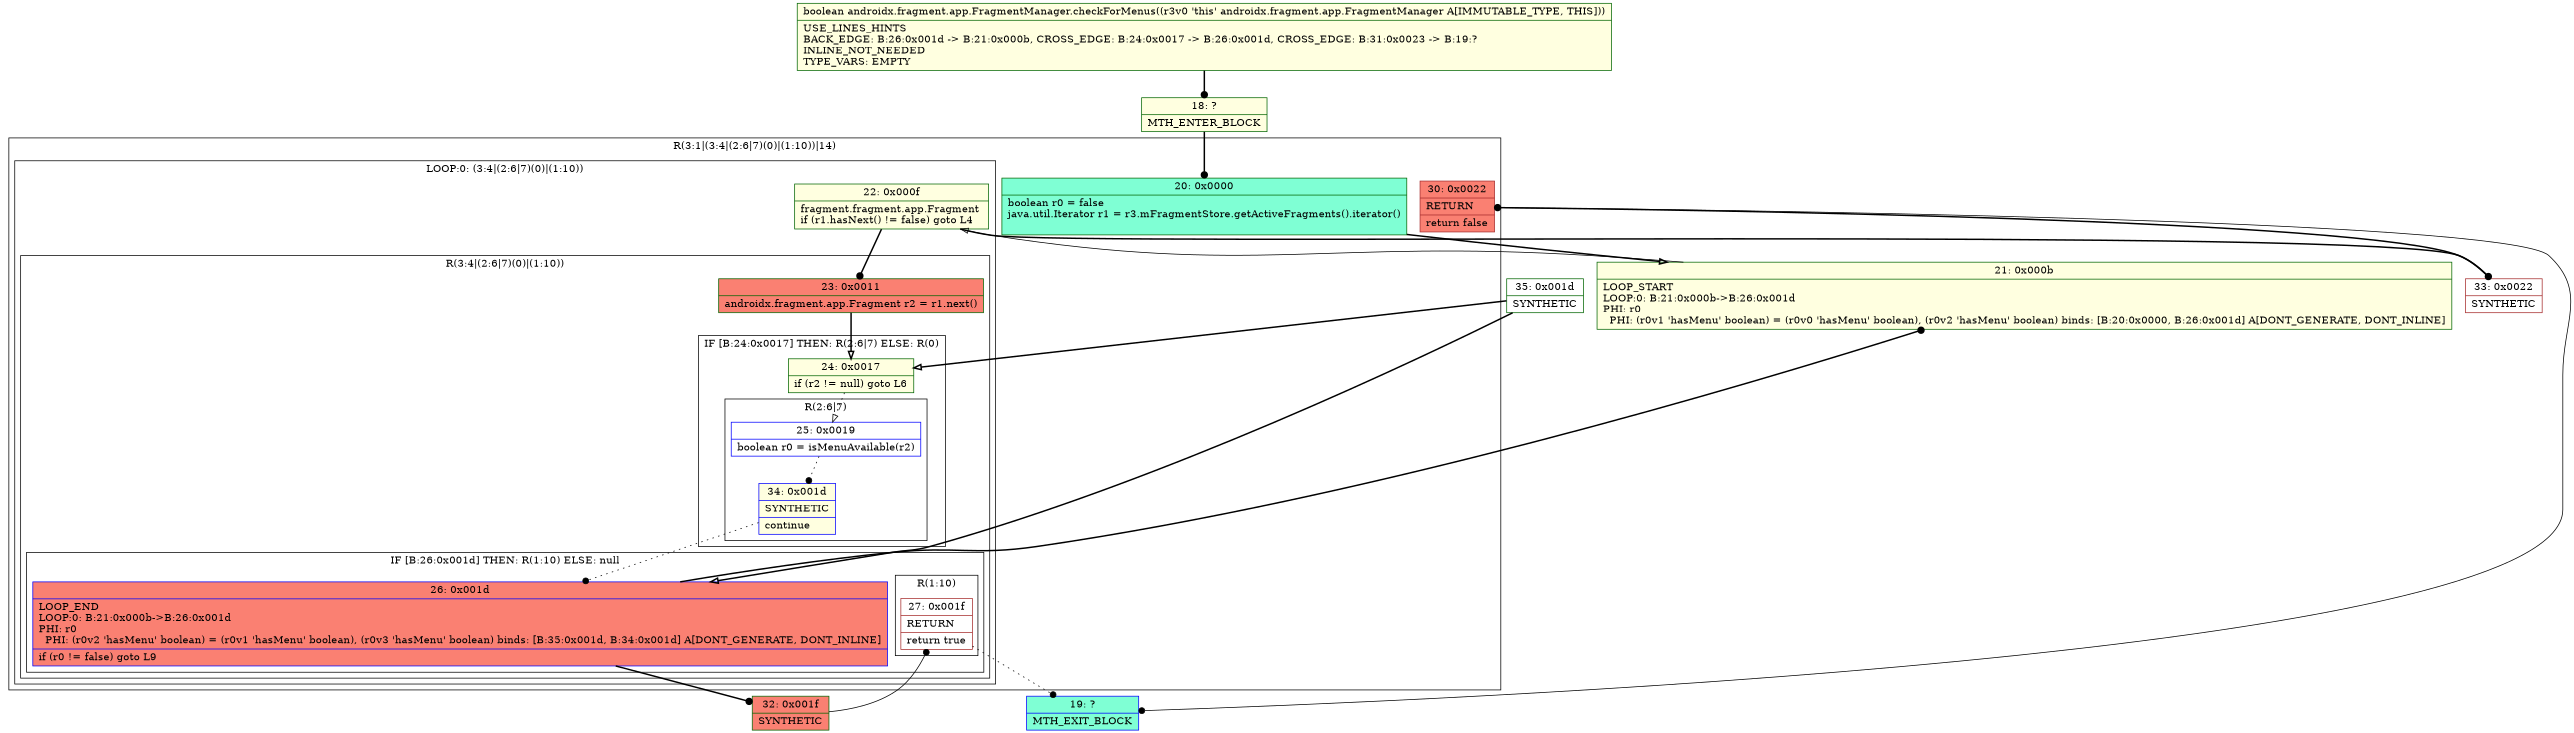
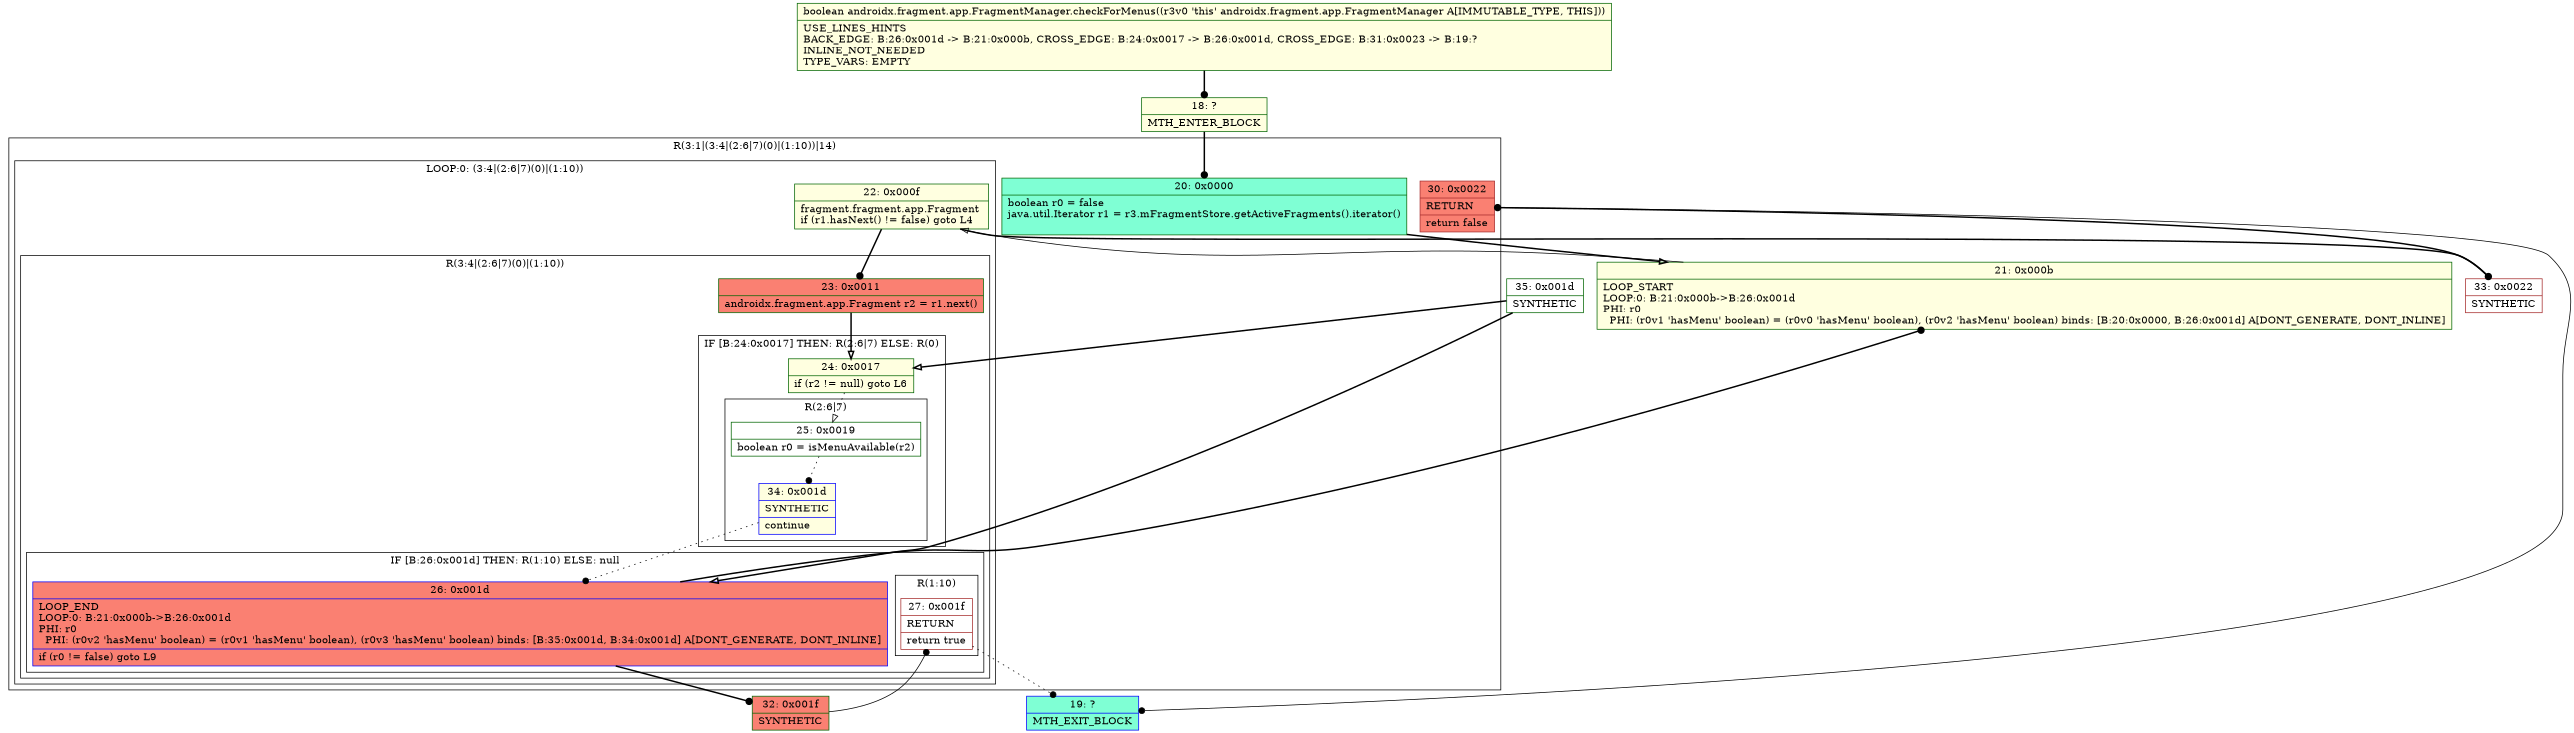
(826, 439) -> (826, 439)
